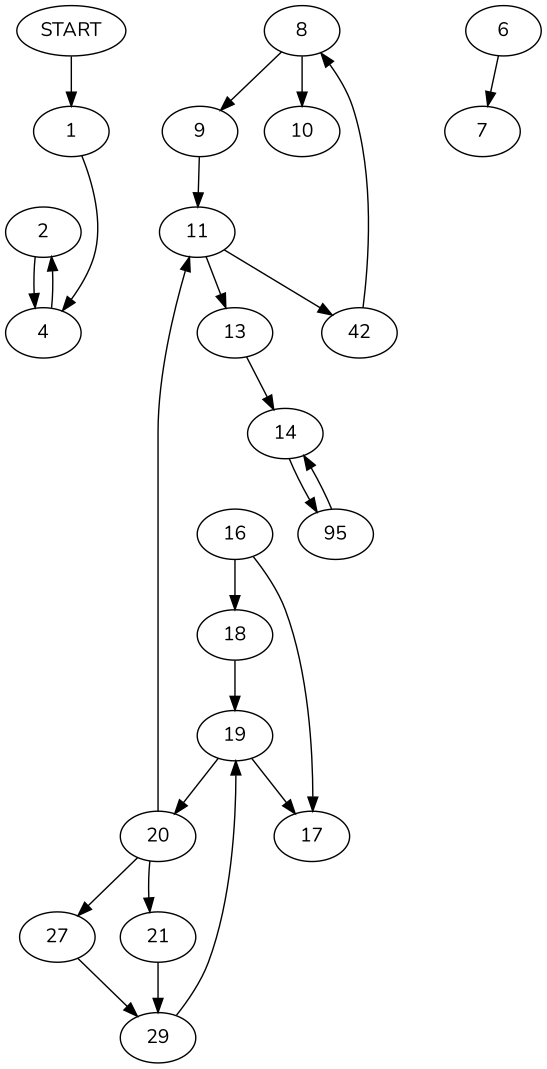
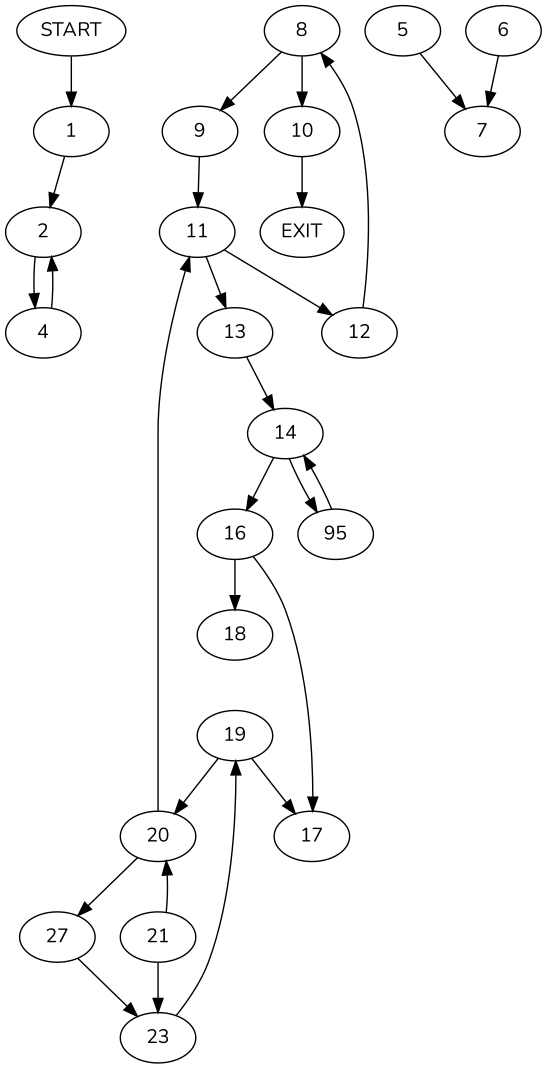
none -> (403, 31)
(98, 229) -> (59, 175)
none -> (302, 232)
(359, 333) -> (359, 333)
none -> (263, 478)
(235, 678) -> none
(149, 879) -> (167, 894)
(158, 1038) -> (158, 1038)
